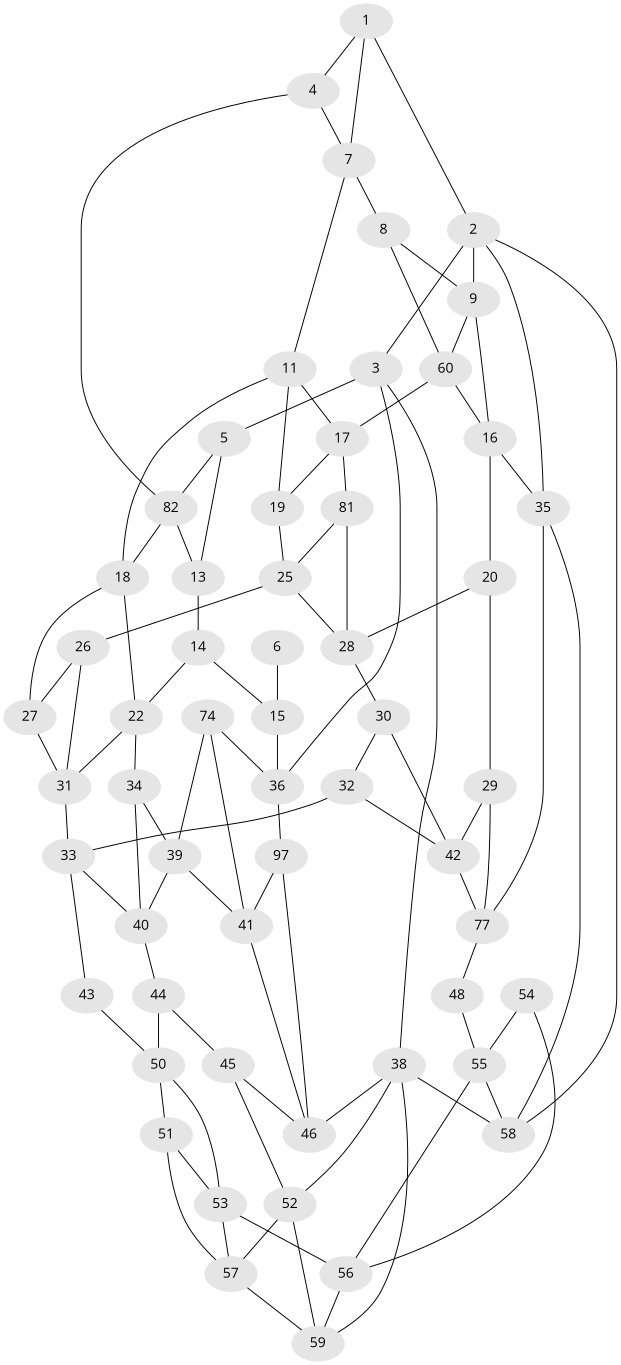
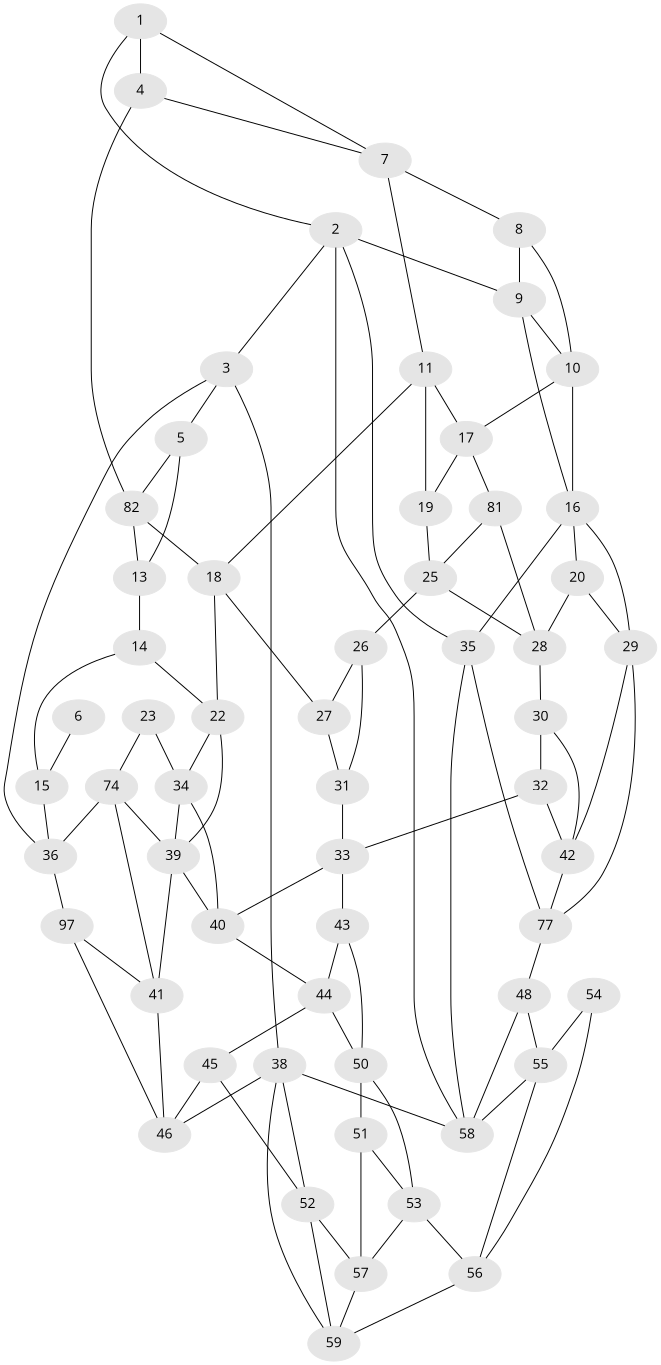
(446, 369) -> (573, 369)
none -> (617, 573)
none -> (148, 717)
(101, 752) -> (219, 793)
none -> (333, 961)
none -> (496, 1065)
